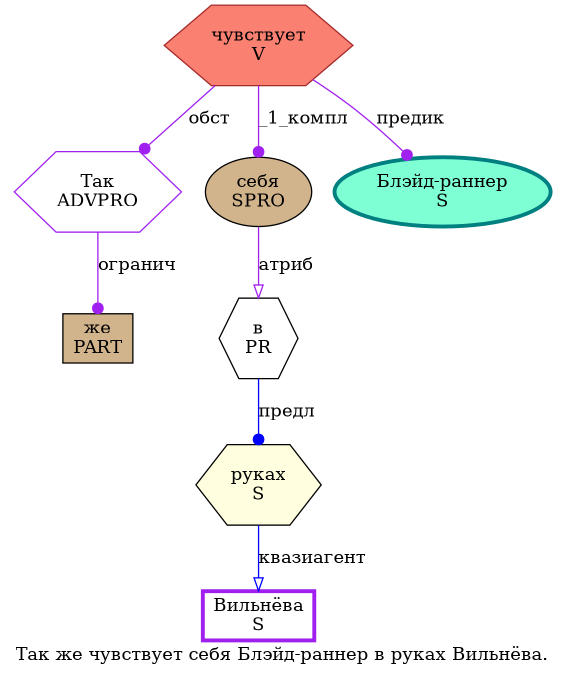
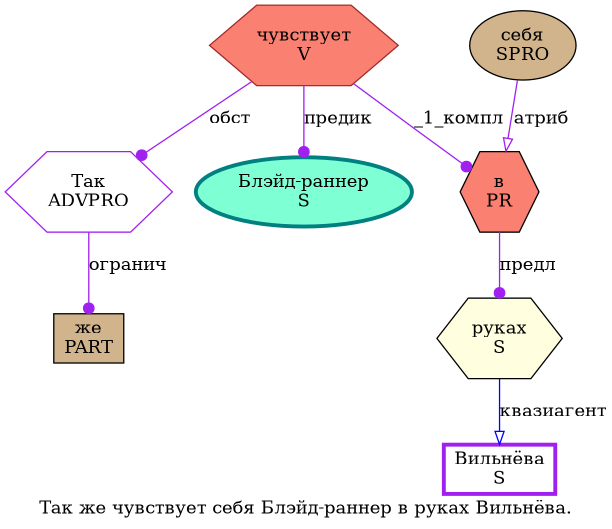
(259, 116) -> (408, 124)
(259, 338) -> (500, 192)
(259, 406) -> (500, 260)
